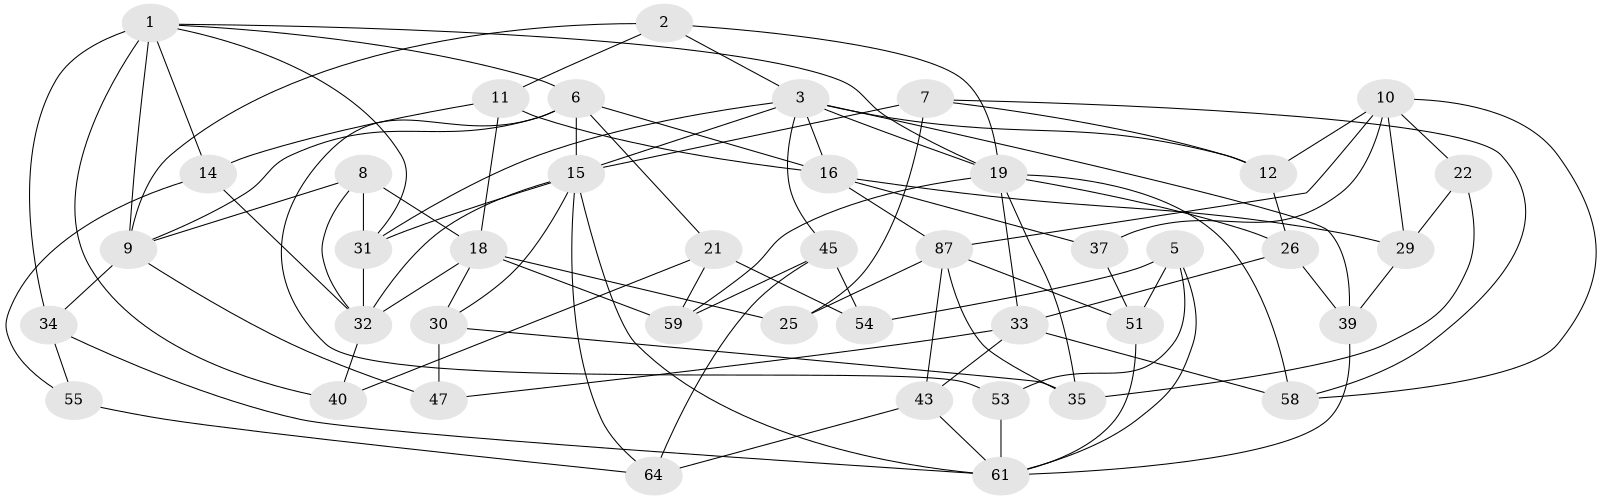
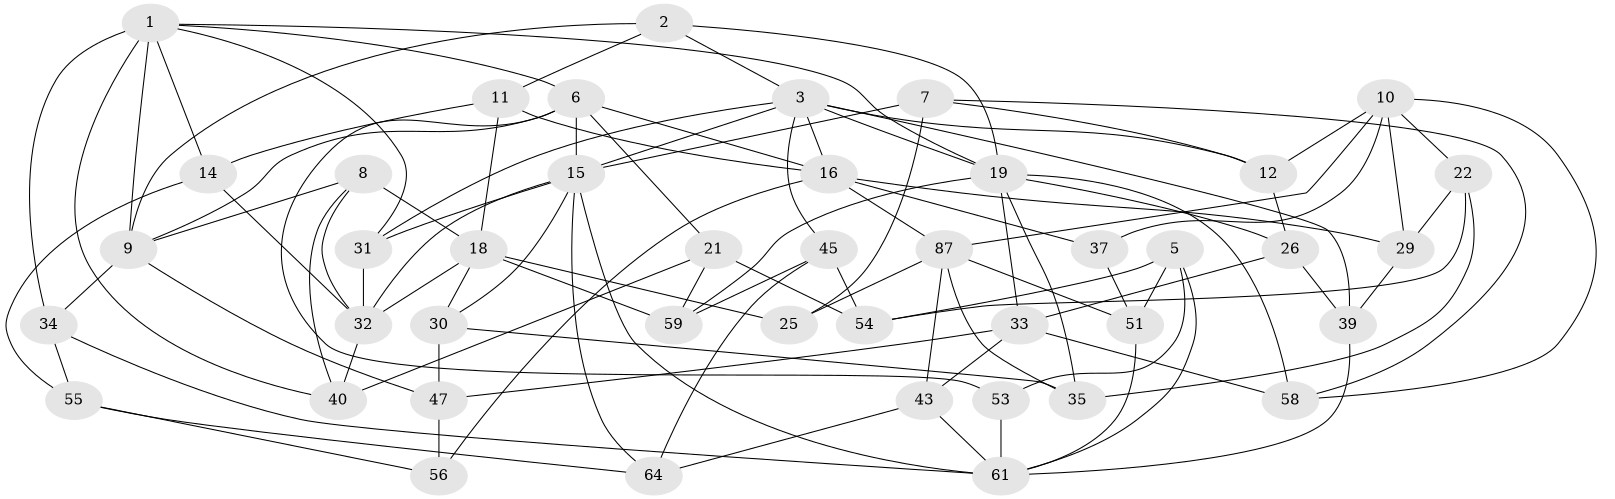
(363, 212) -> (310, 282)
none -> (1209, 298)
none -> (439, 476)
